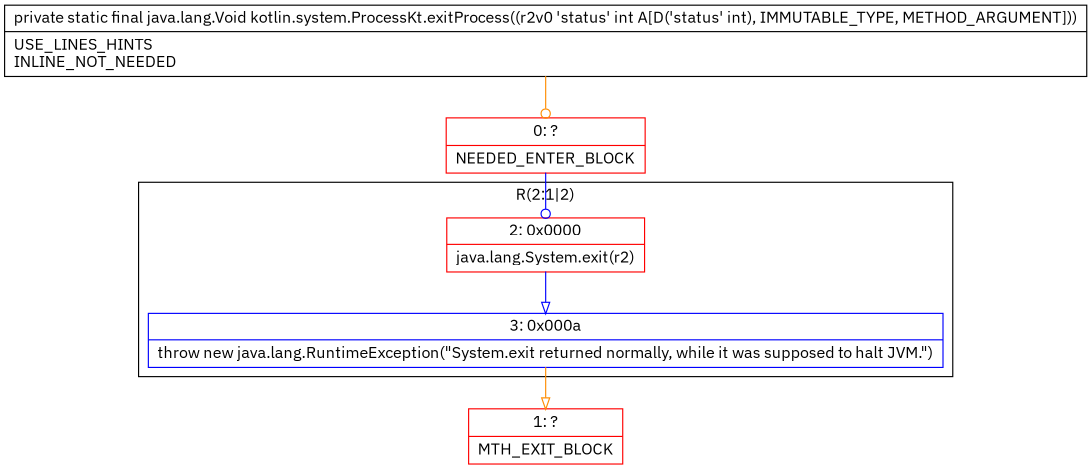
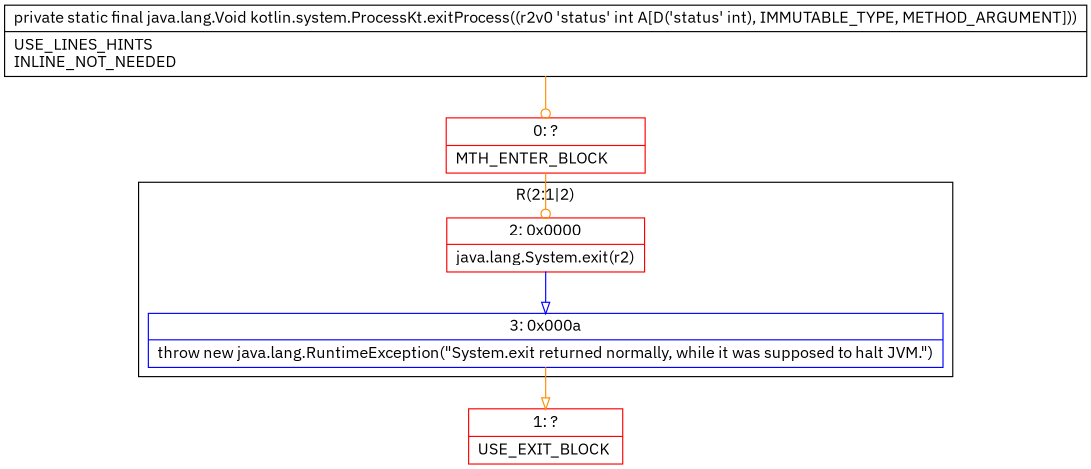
(546, 159) -> (532, 159)
(546, 191) -> (546, 191)
(546, 450) -> (544, 450)
